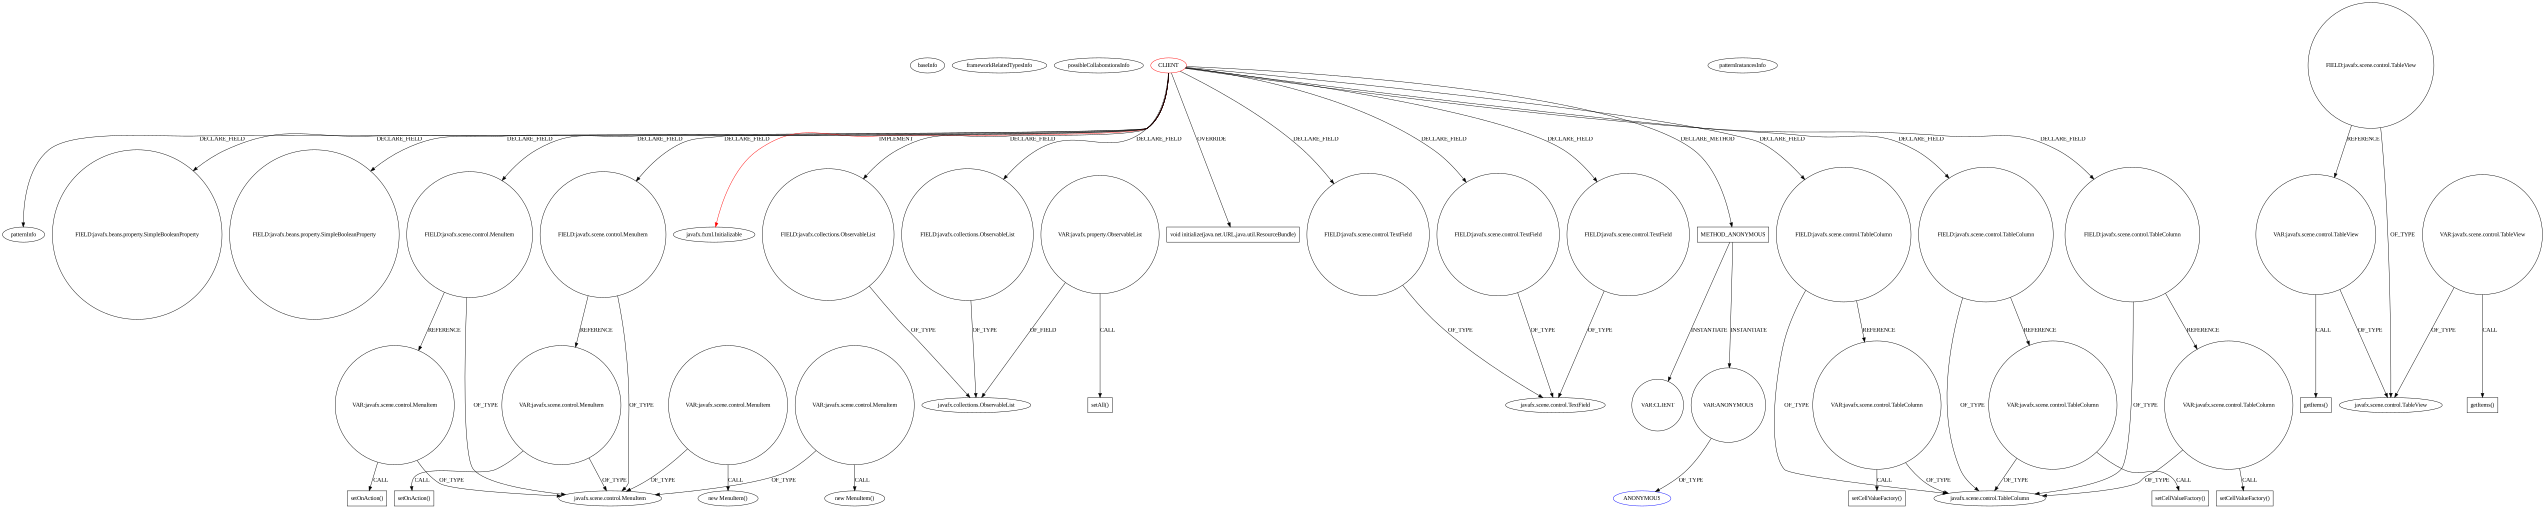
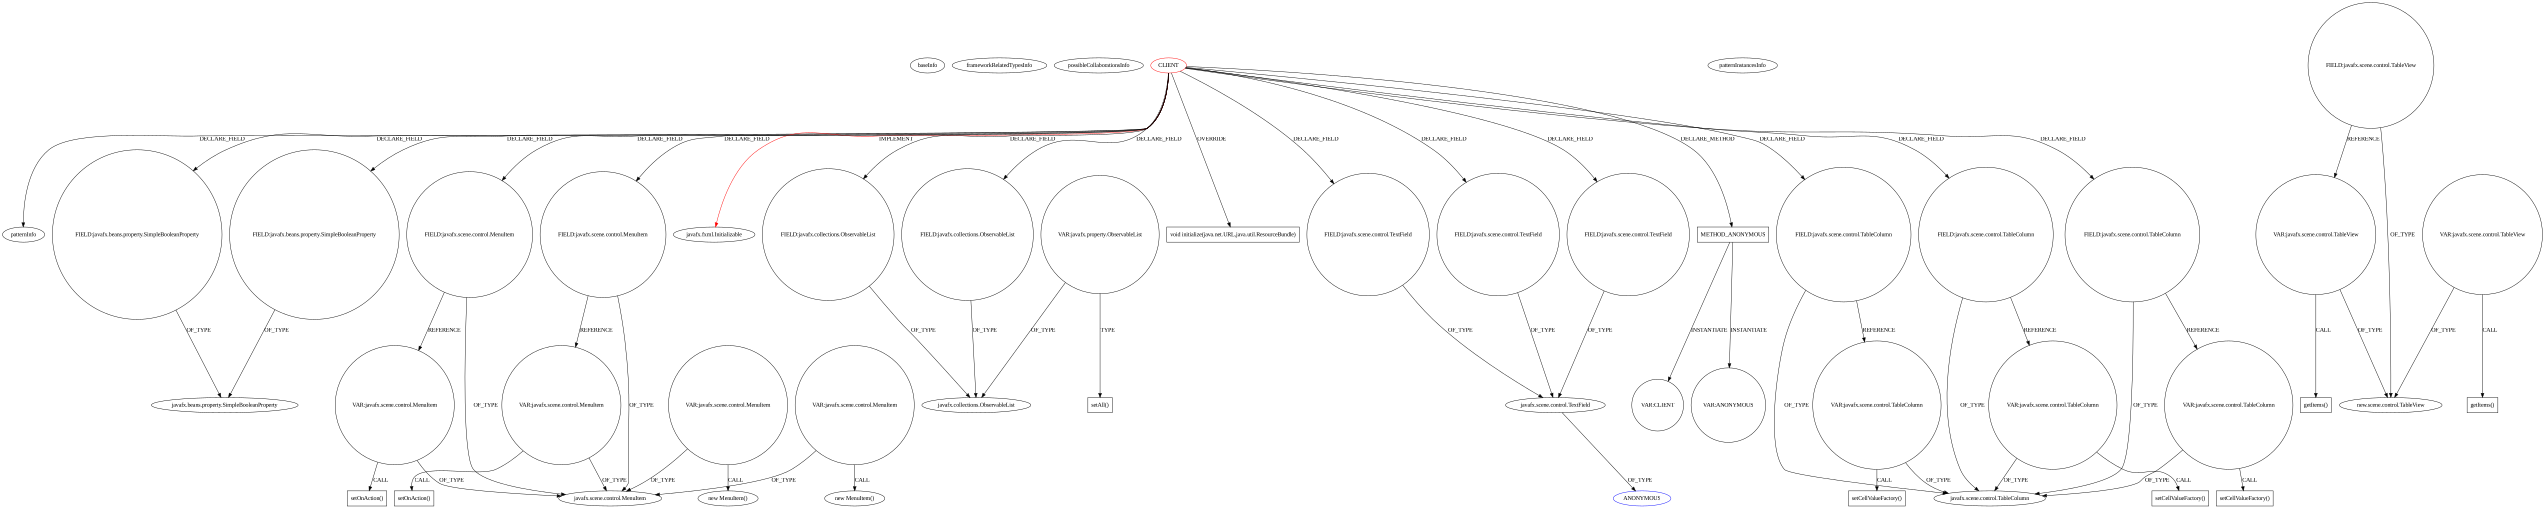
(1043, 330) -> (1043, 330)
(1108, 330) -> (1108, 330)
none -> (225, 405)
(2391, 405) -> (2391, 405)
(1689, 468) -> (1597, 450)
